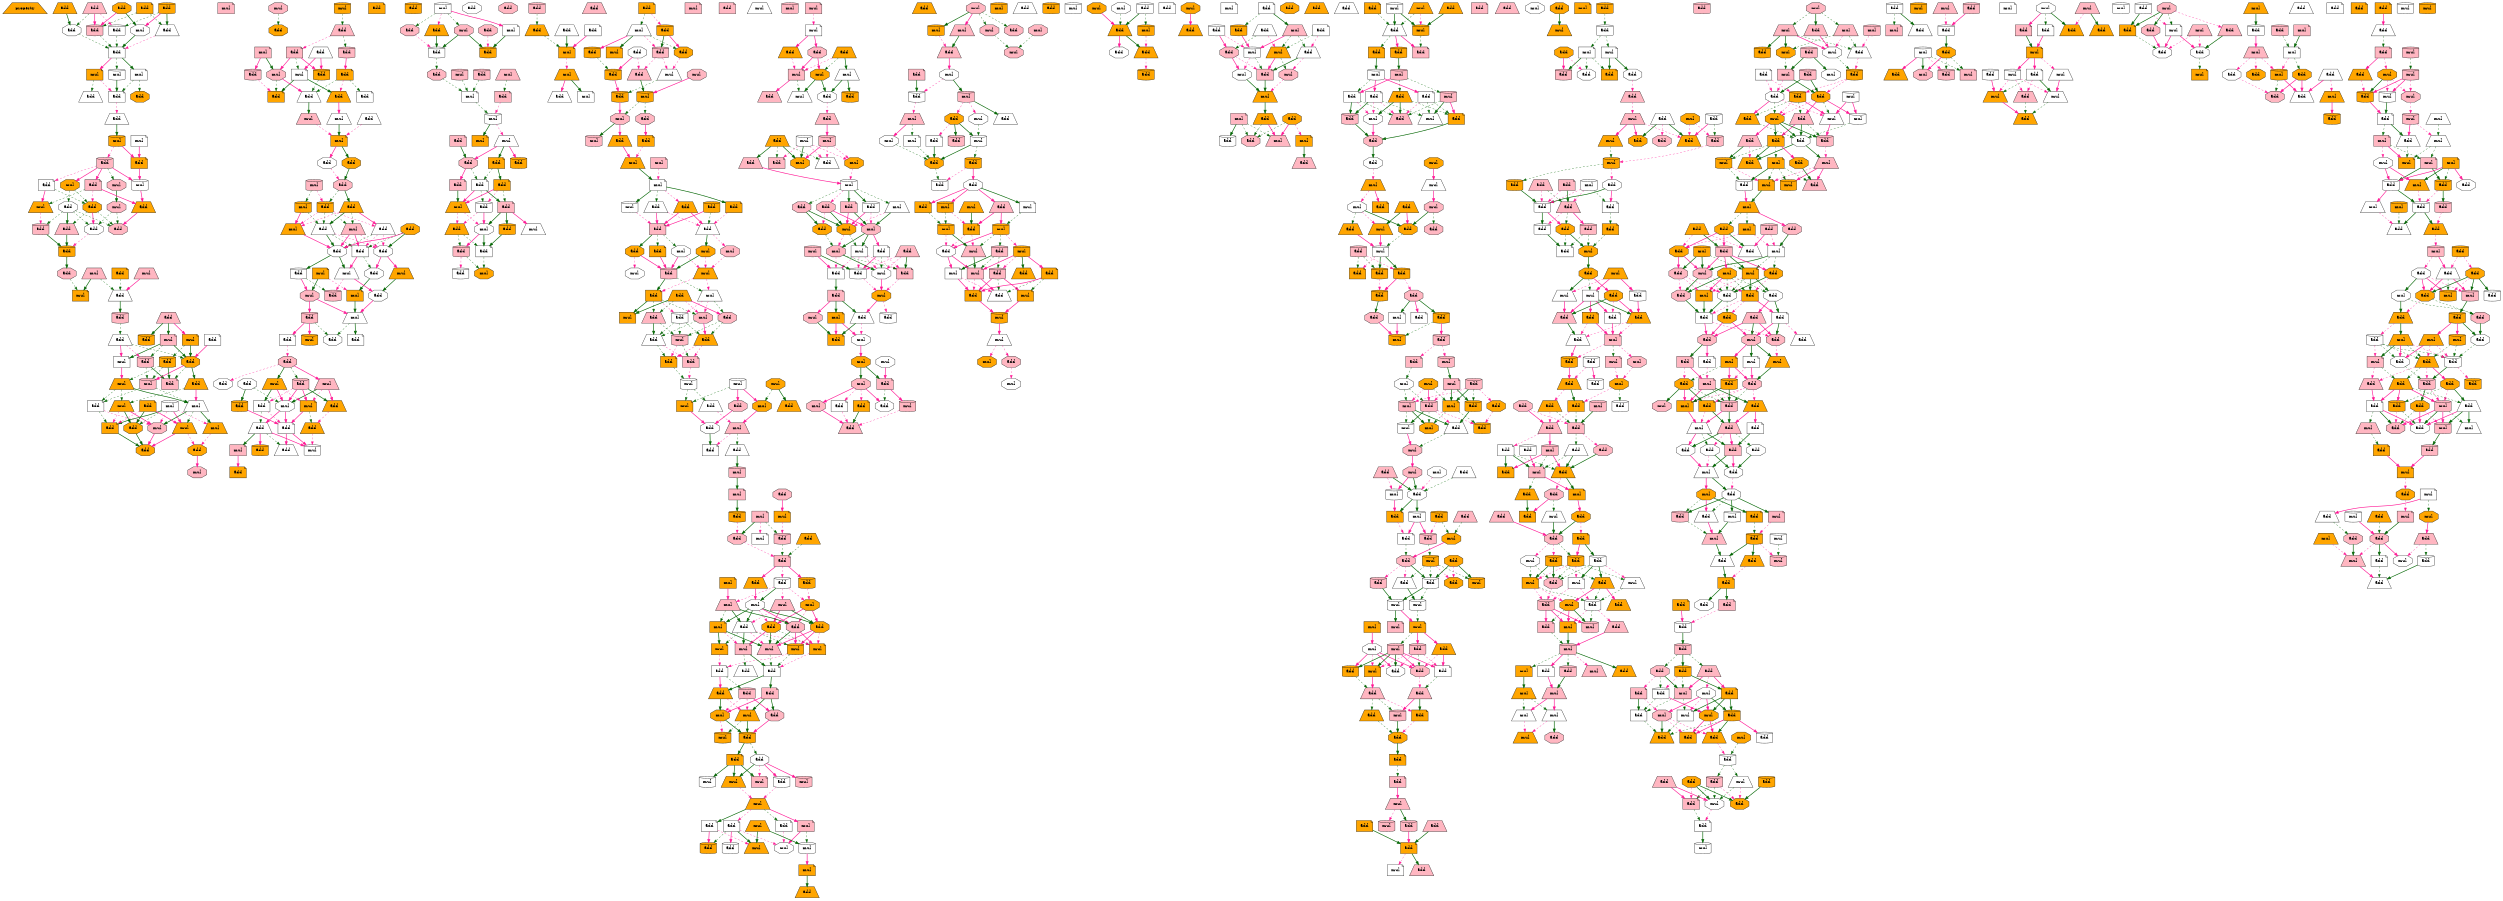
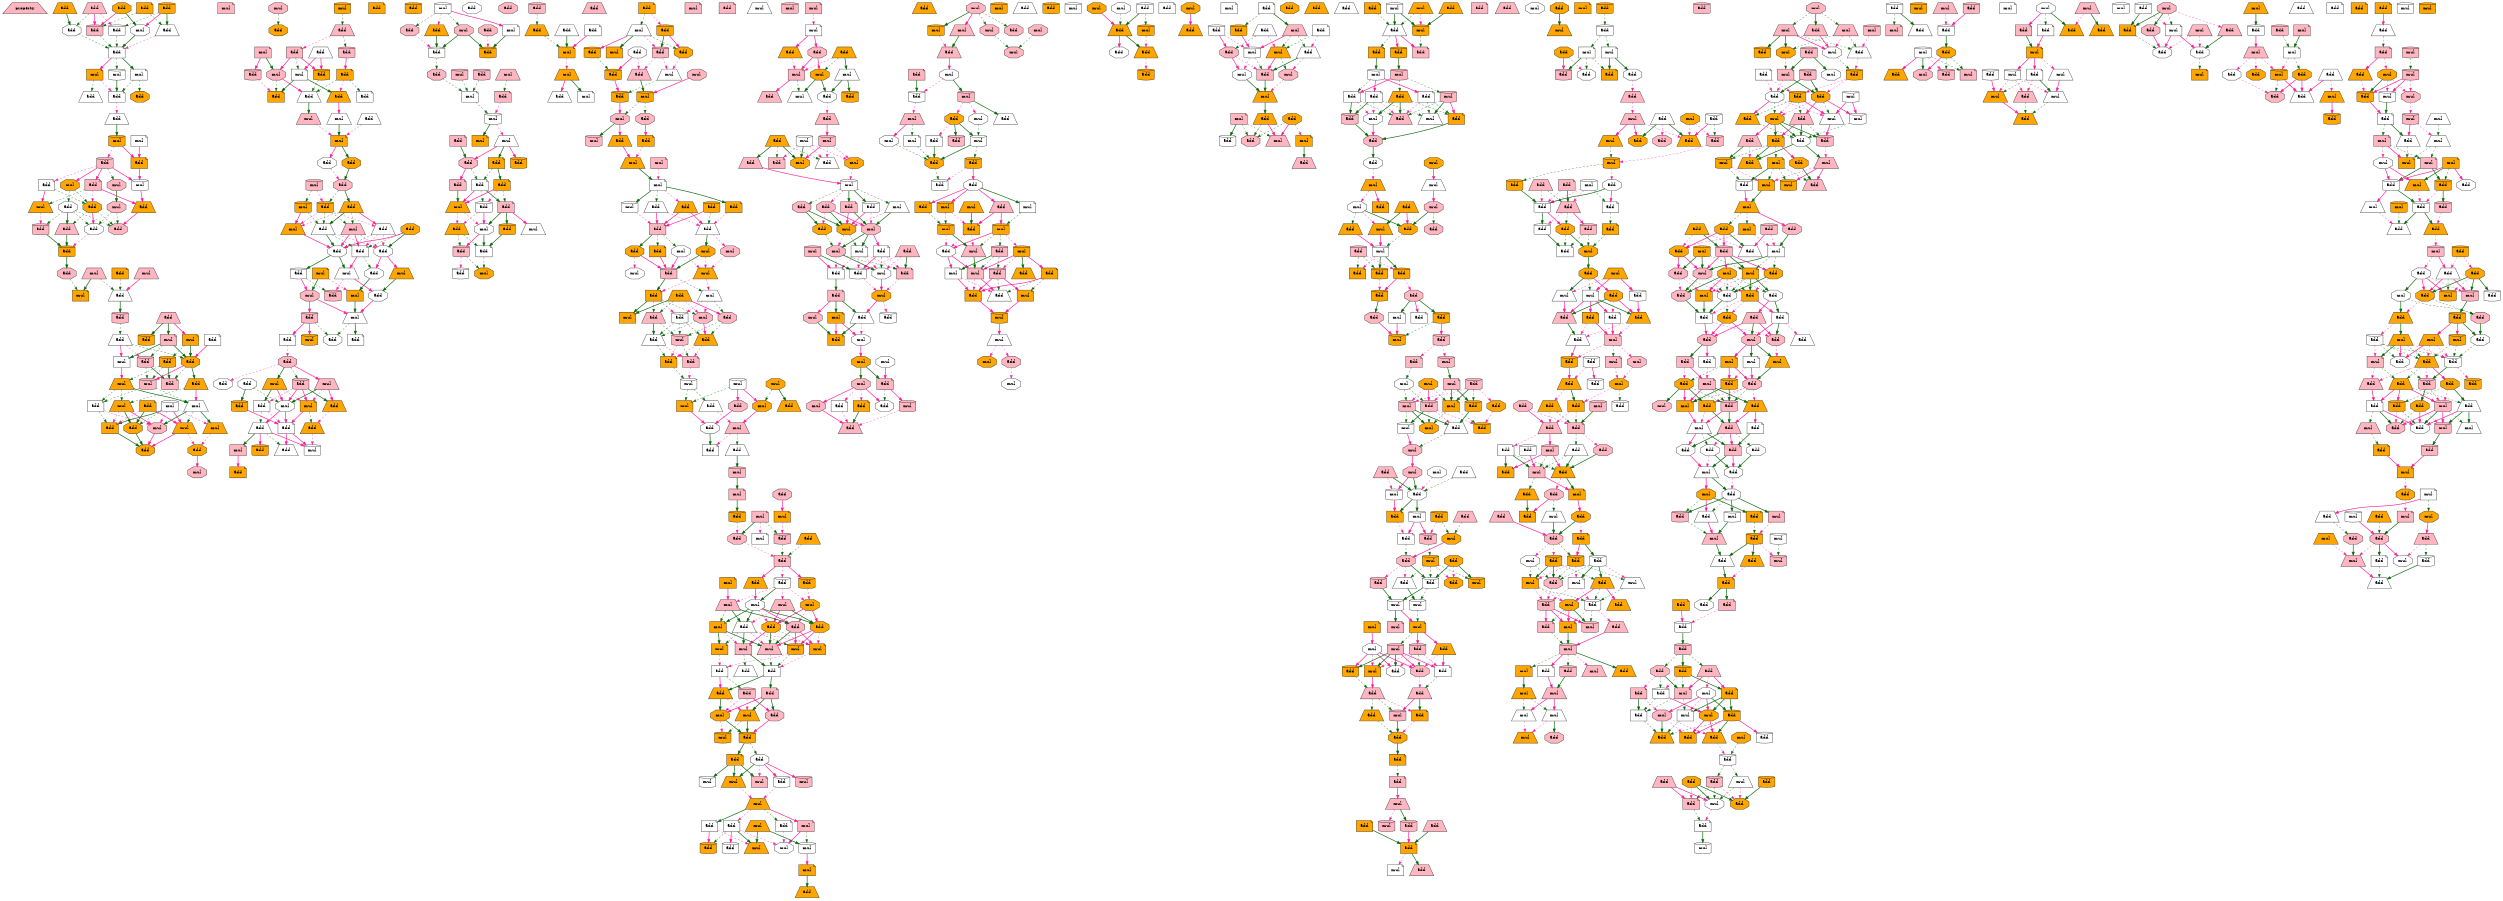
(25, 8) -> (25, 8)
